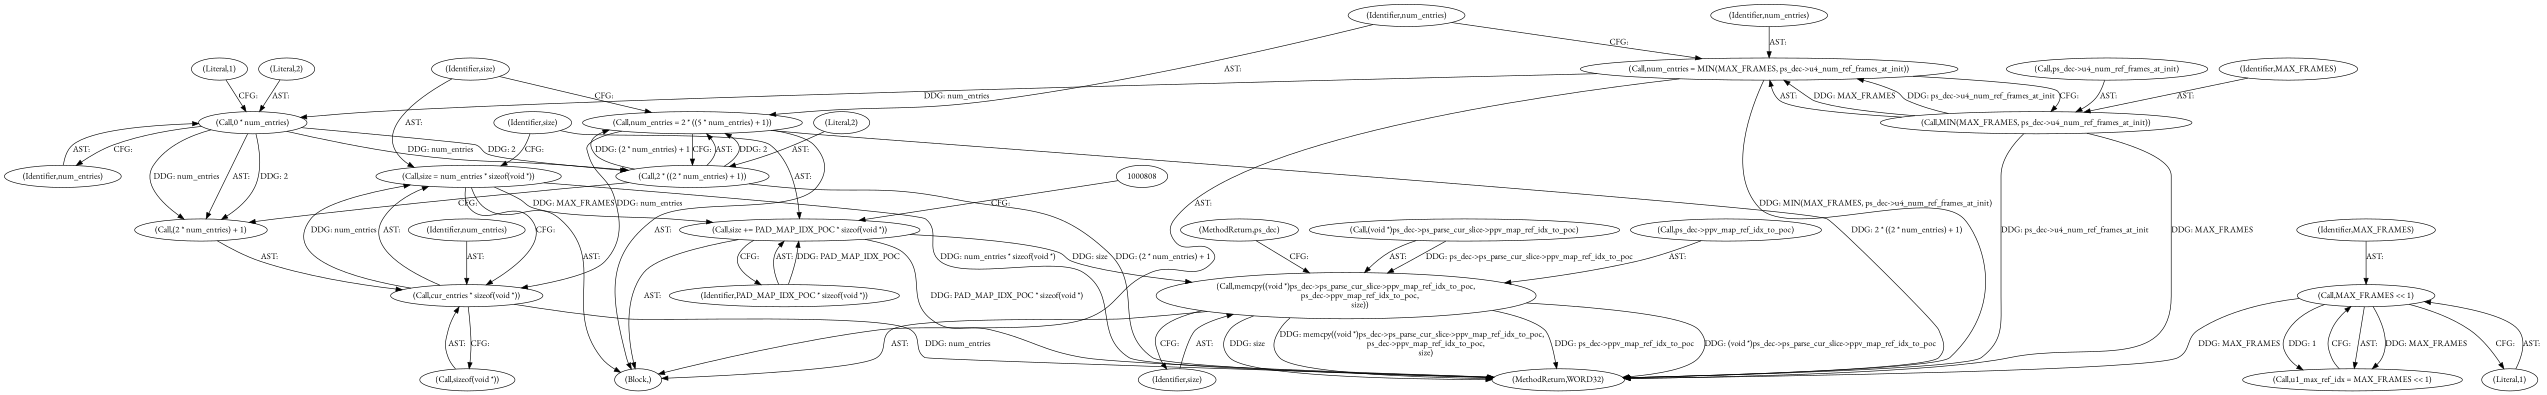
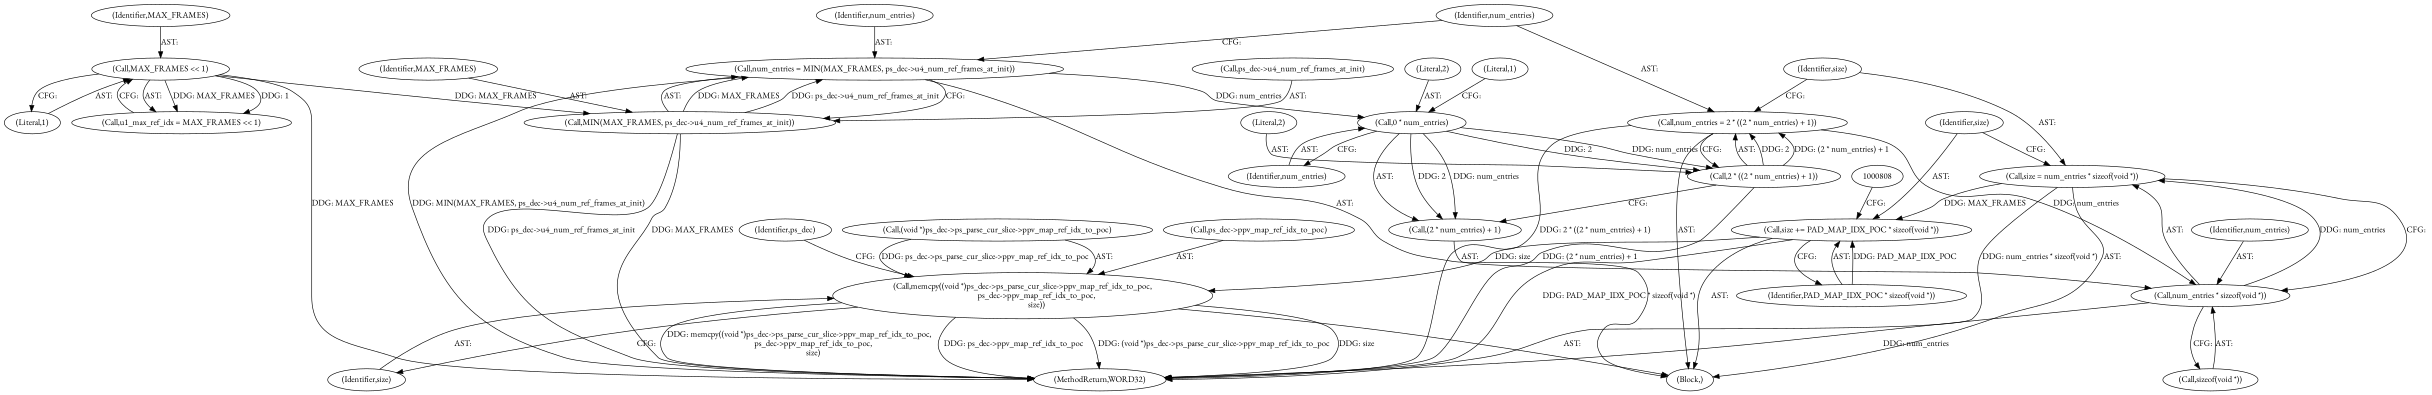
none -> (400, 95)
(692, 123) -> (1737, 123)
(1239, 230) -> (785, 230)
(467, 296) -> (2210, 296)
